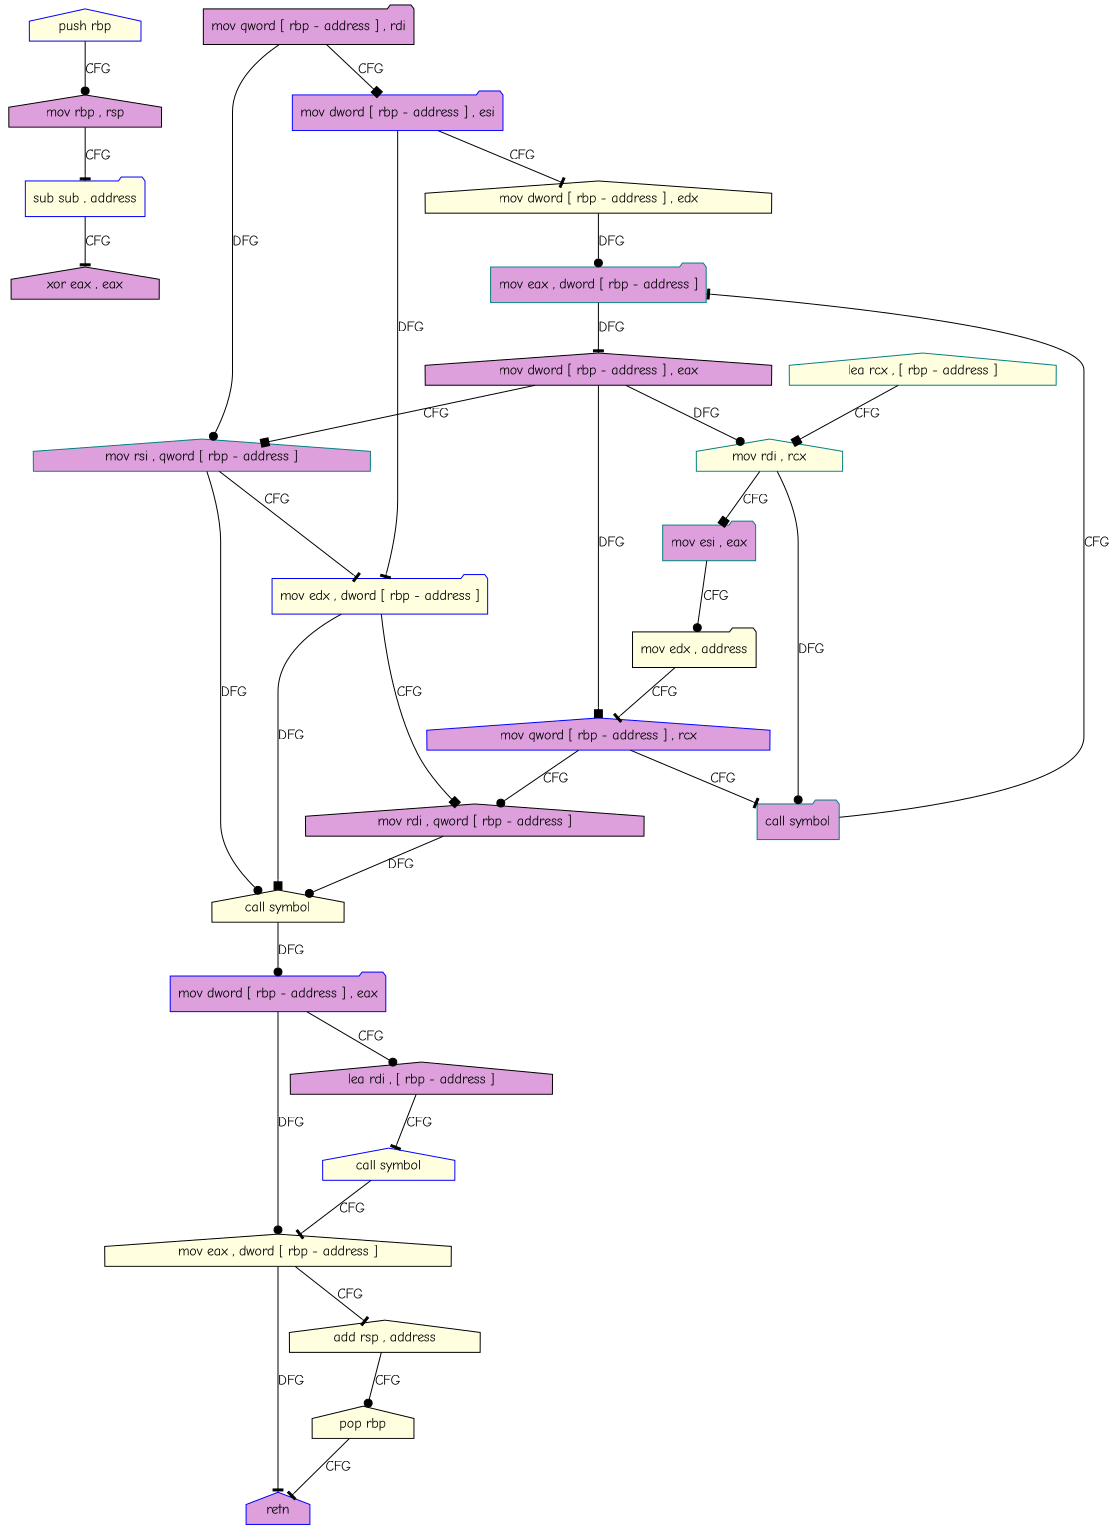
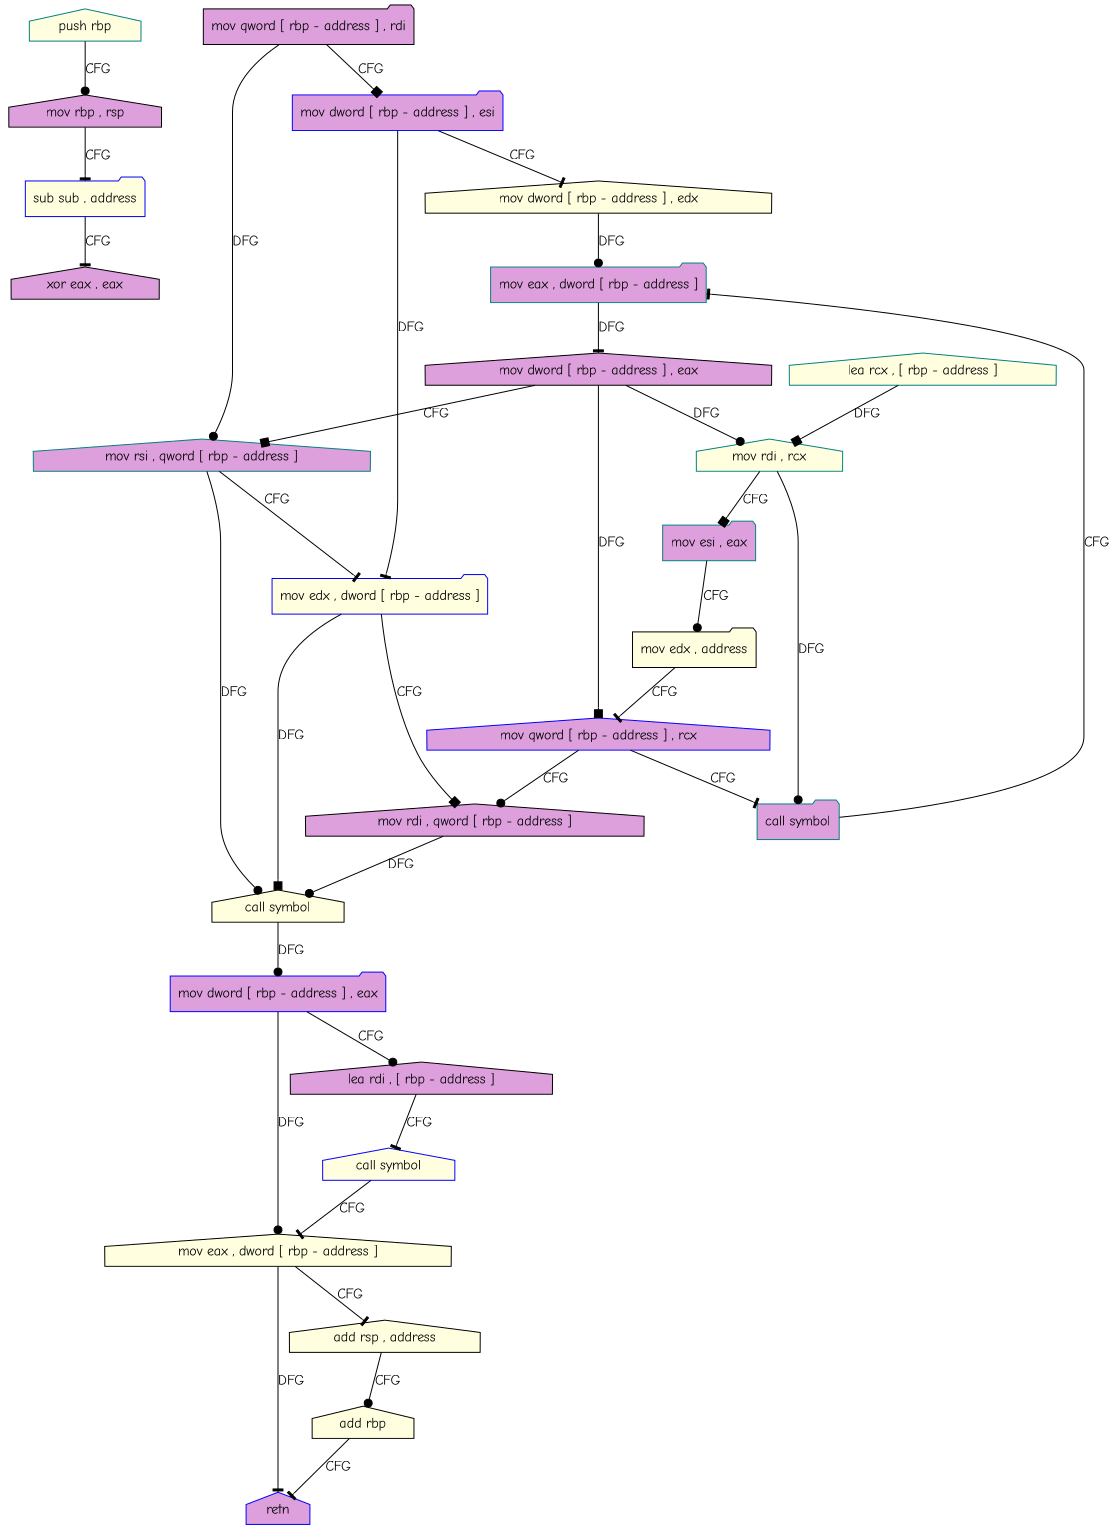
(85, 27) -> (85, 27)
(867, 414) -> (867, 414)
(363, 1424) -> (363, 1424)
